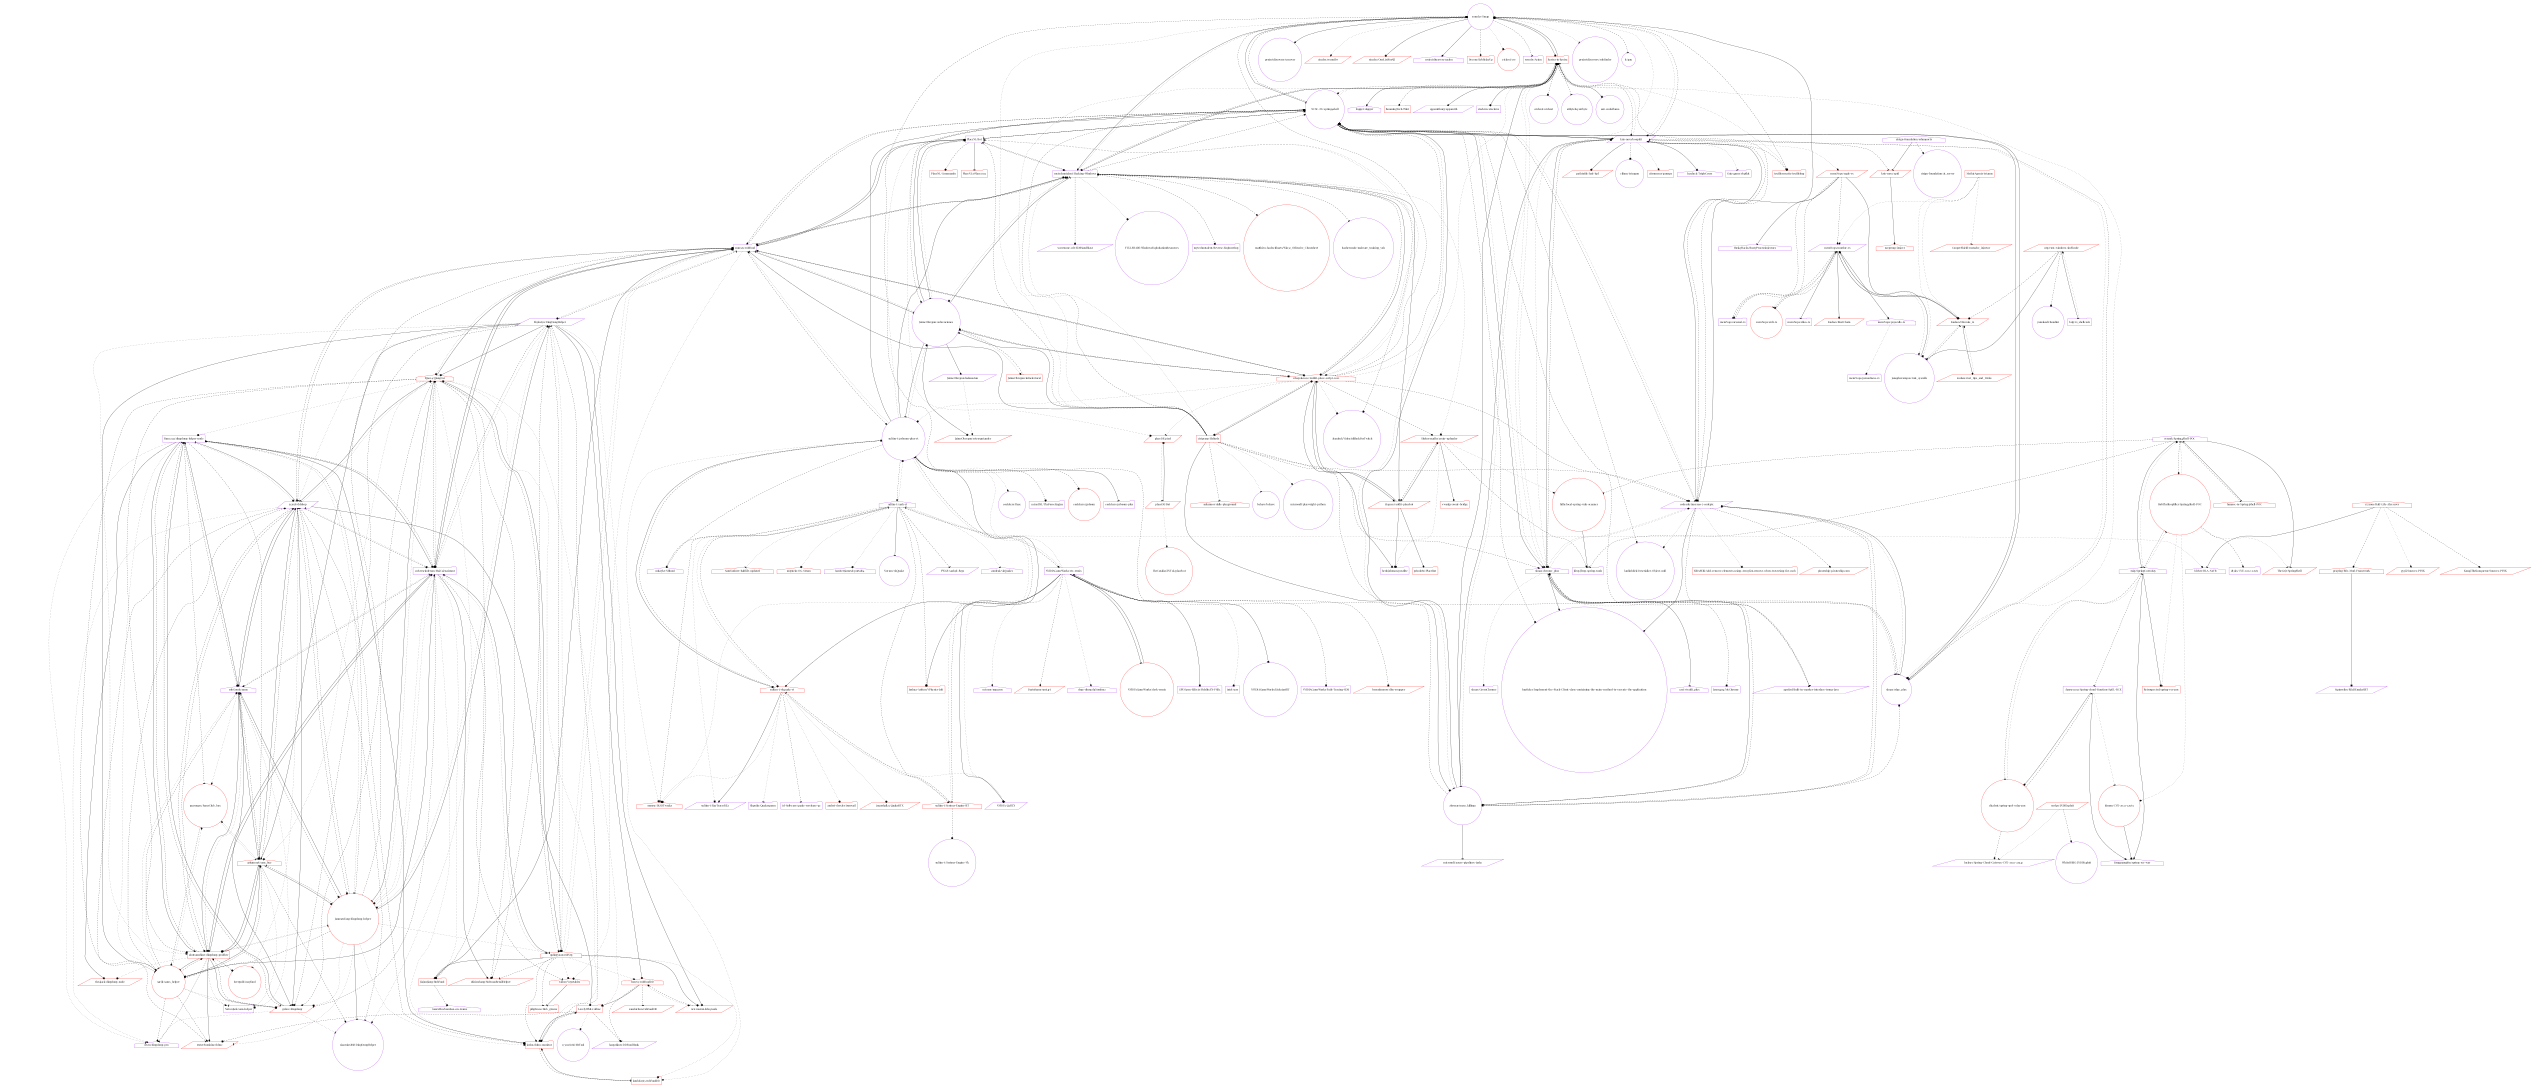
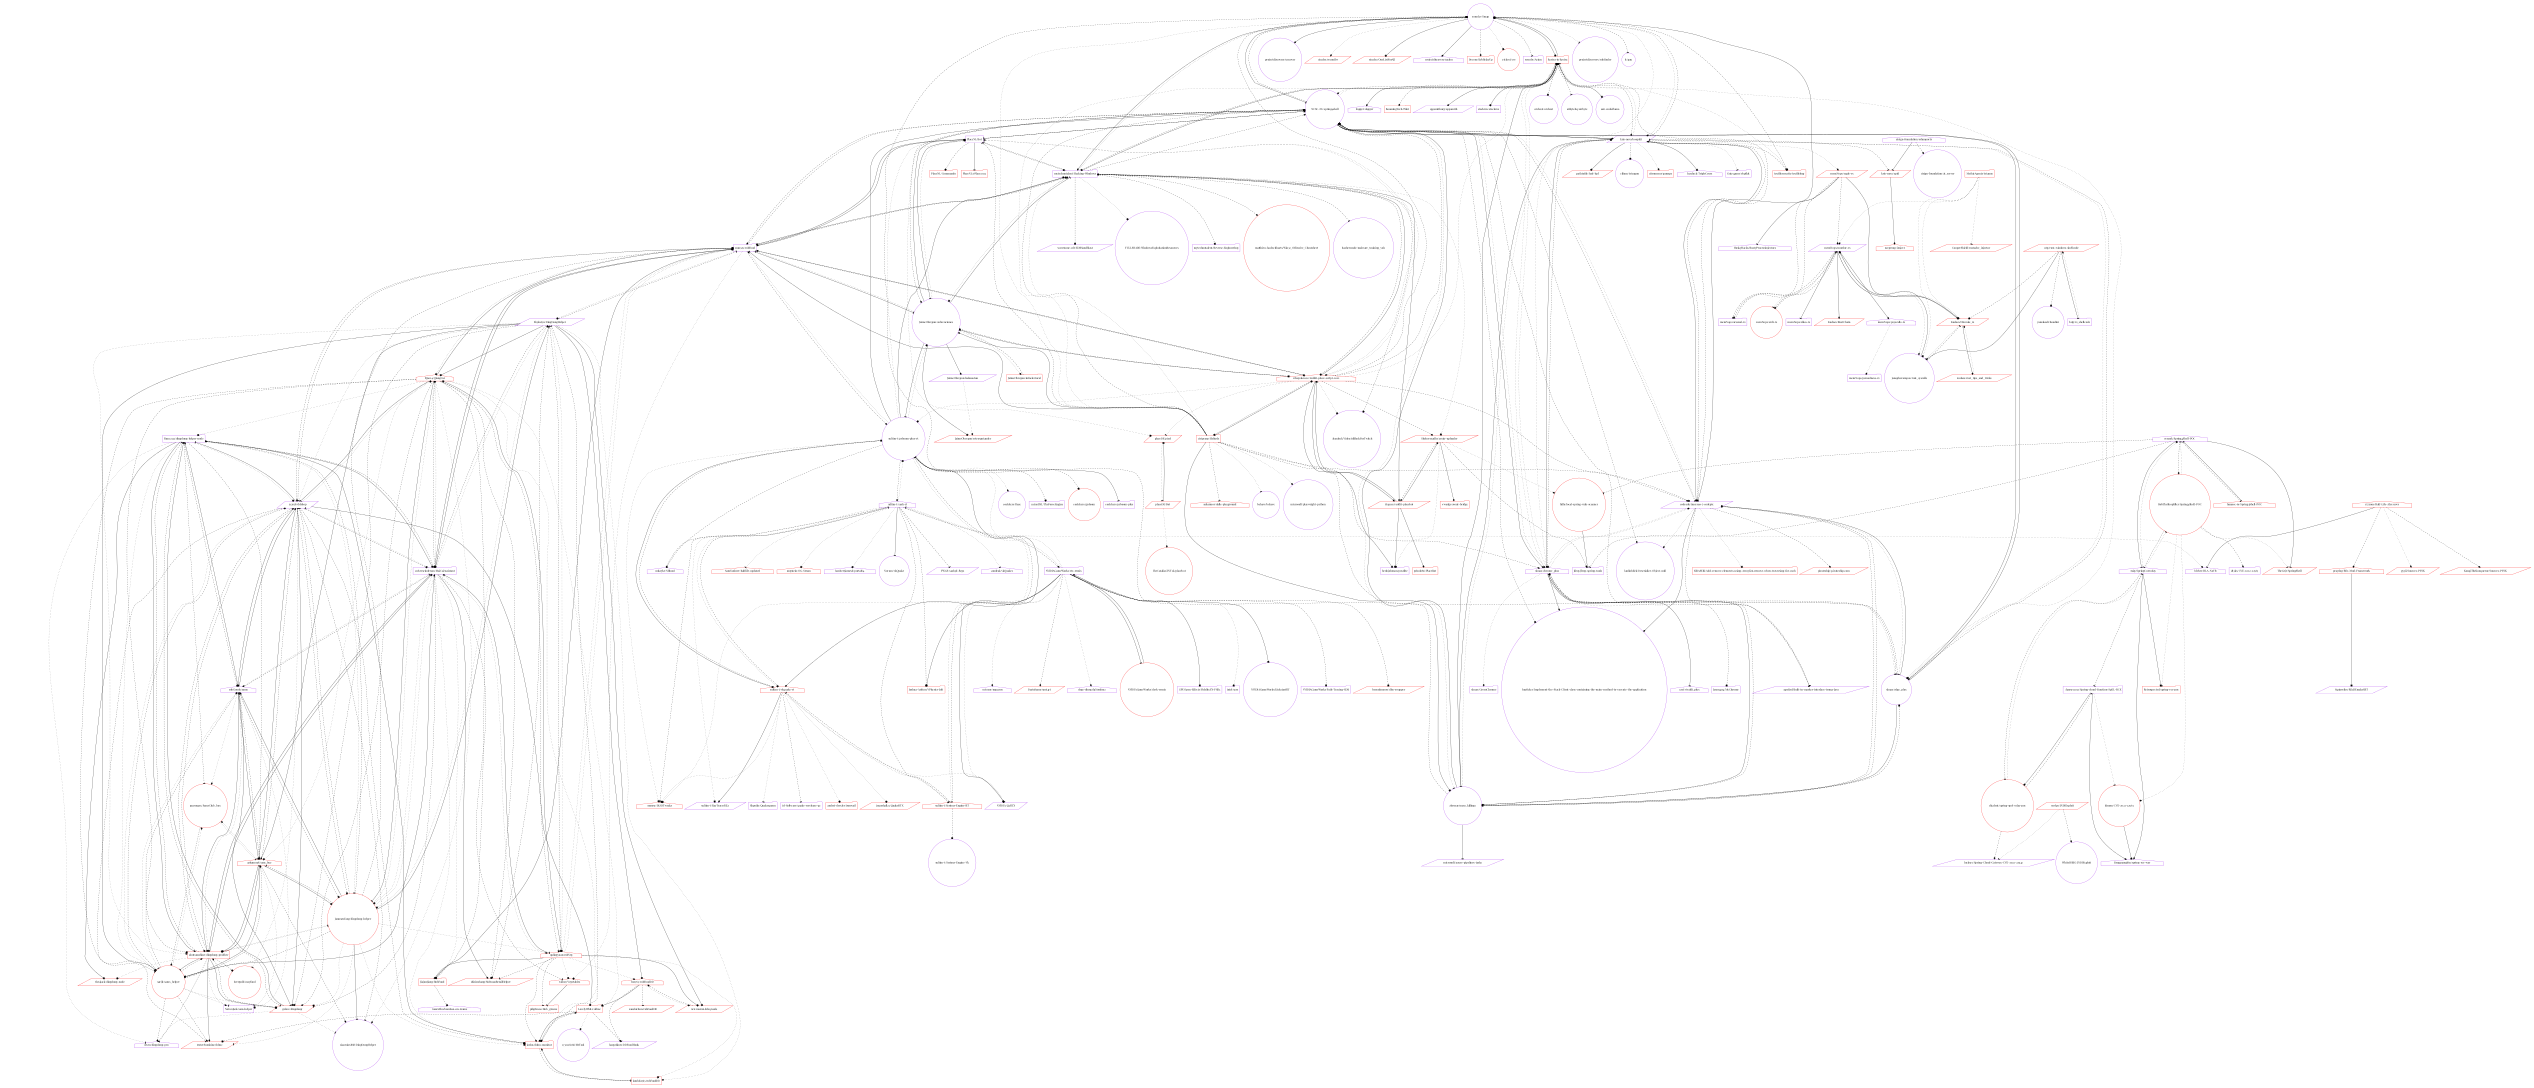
(75, 733) -> (142, 714)
none -> (1717, 797)
